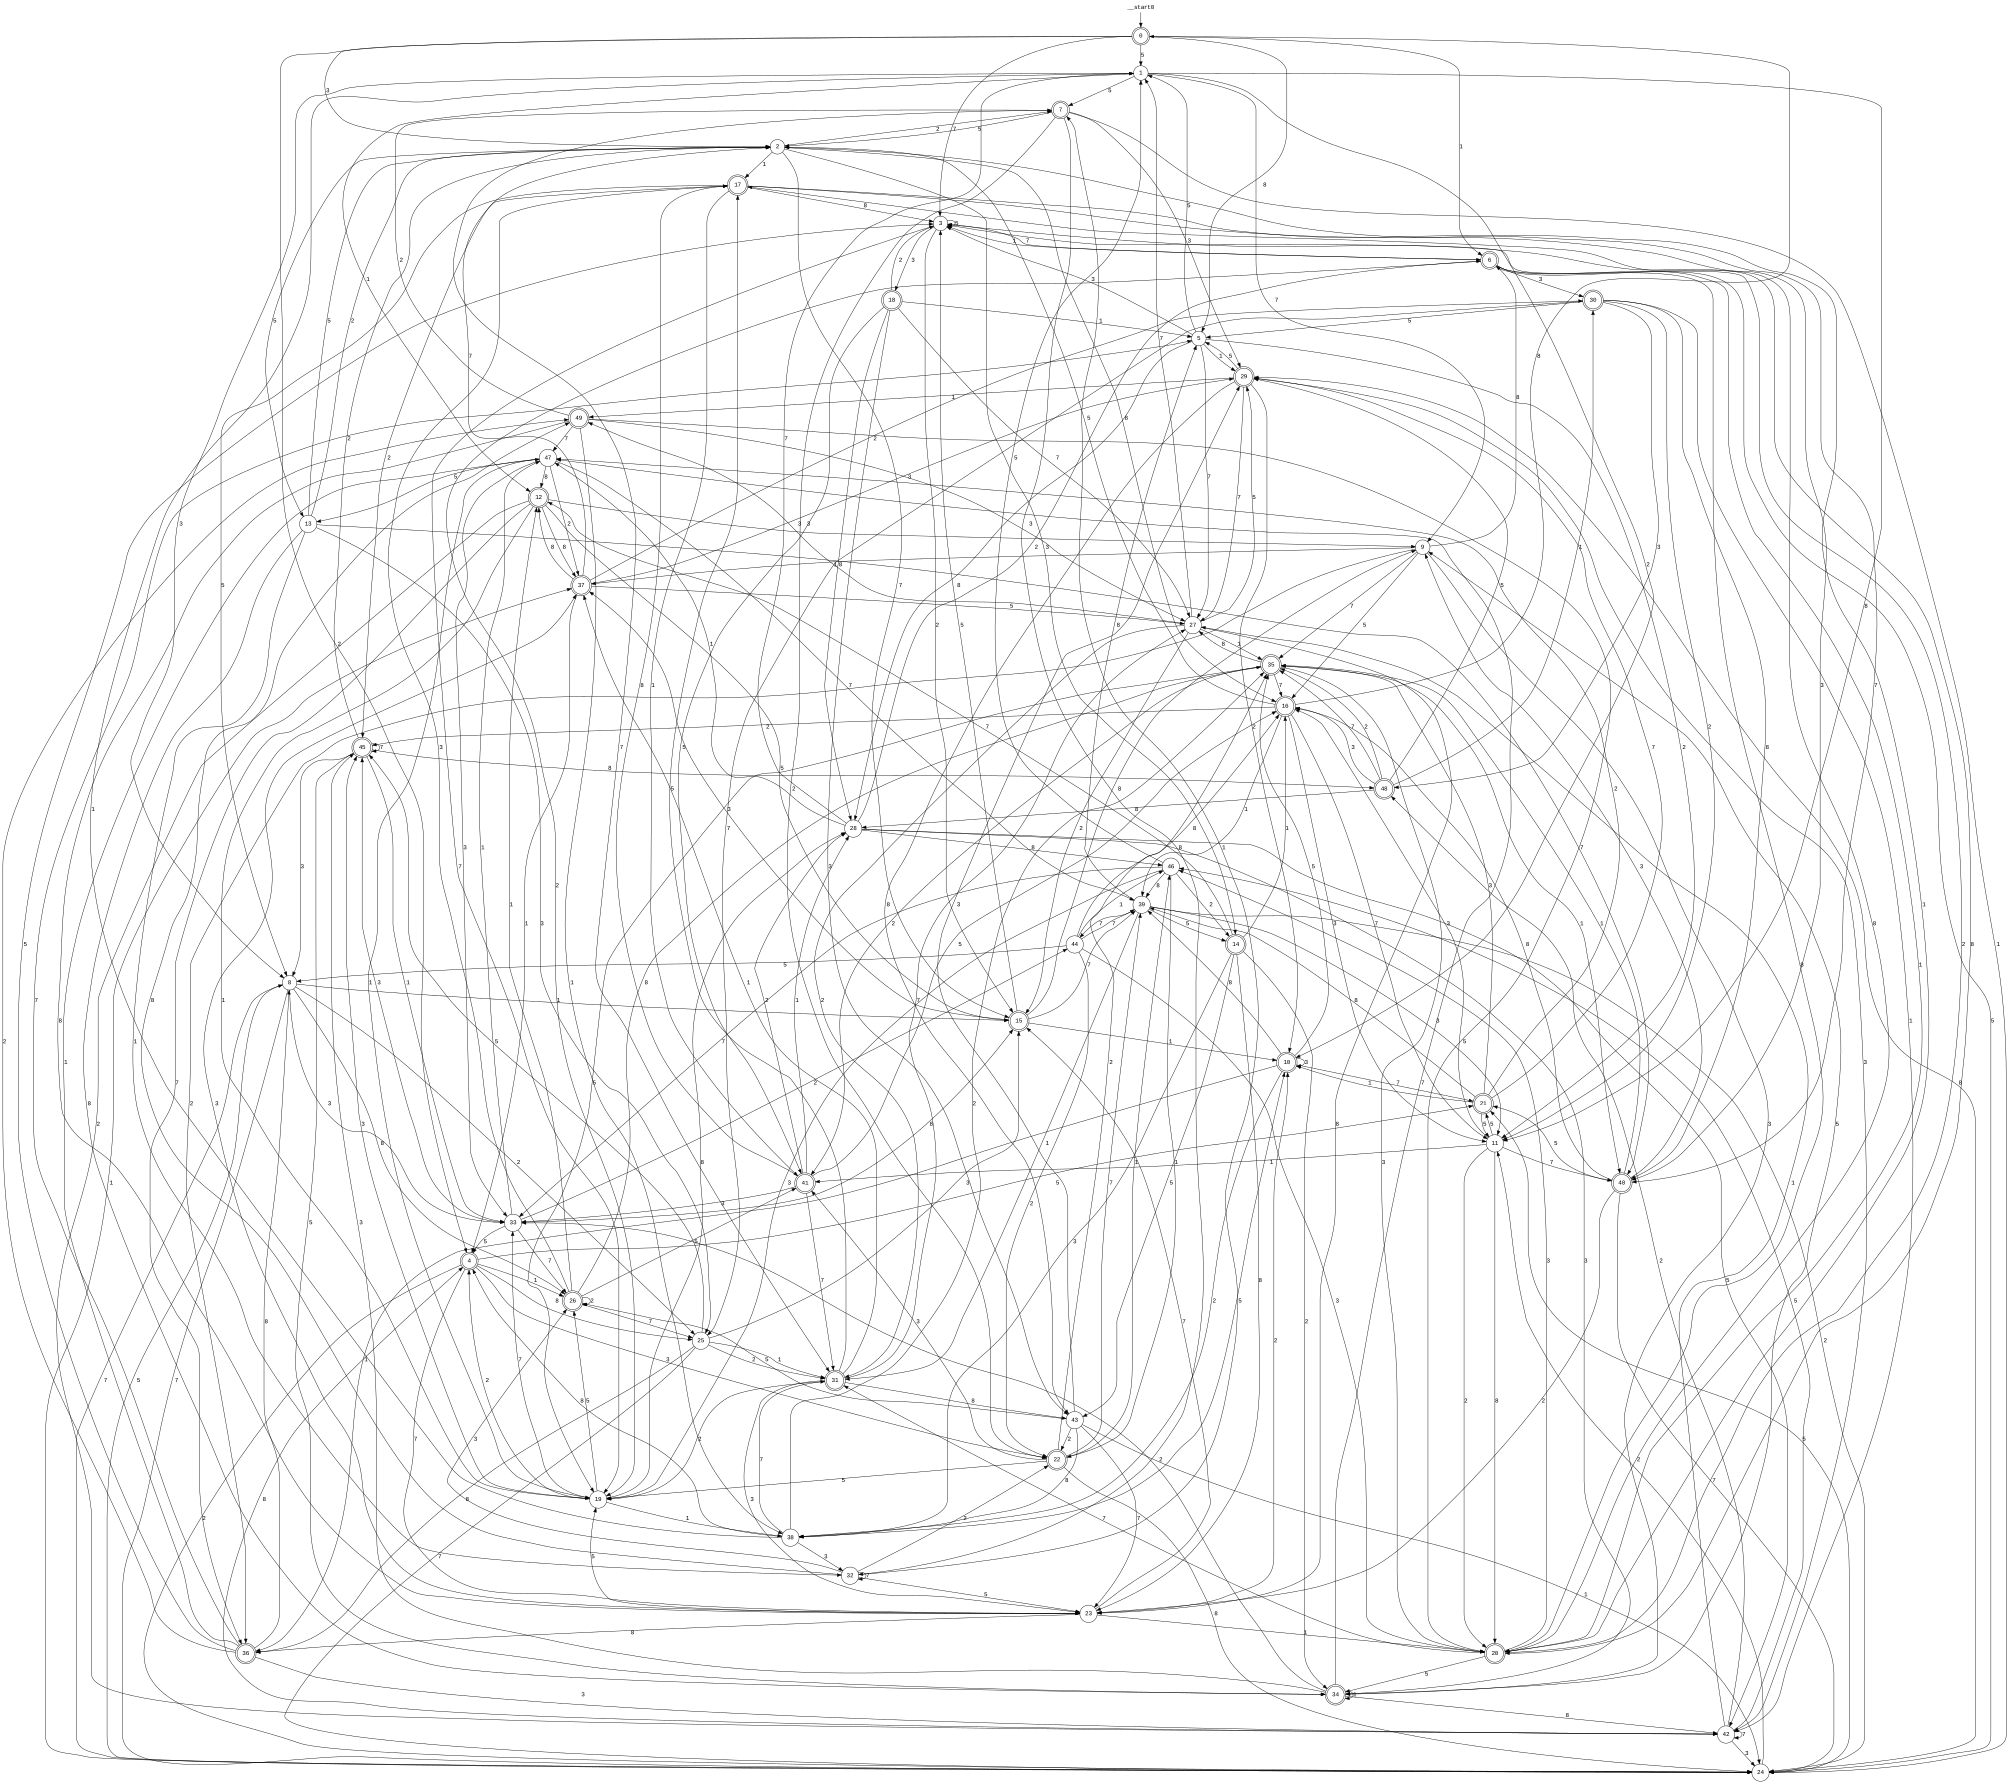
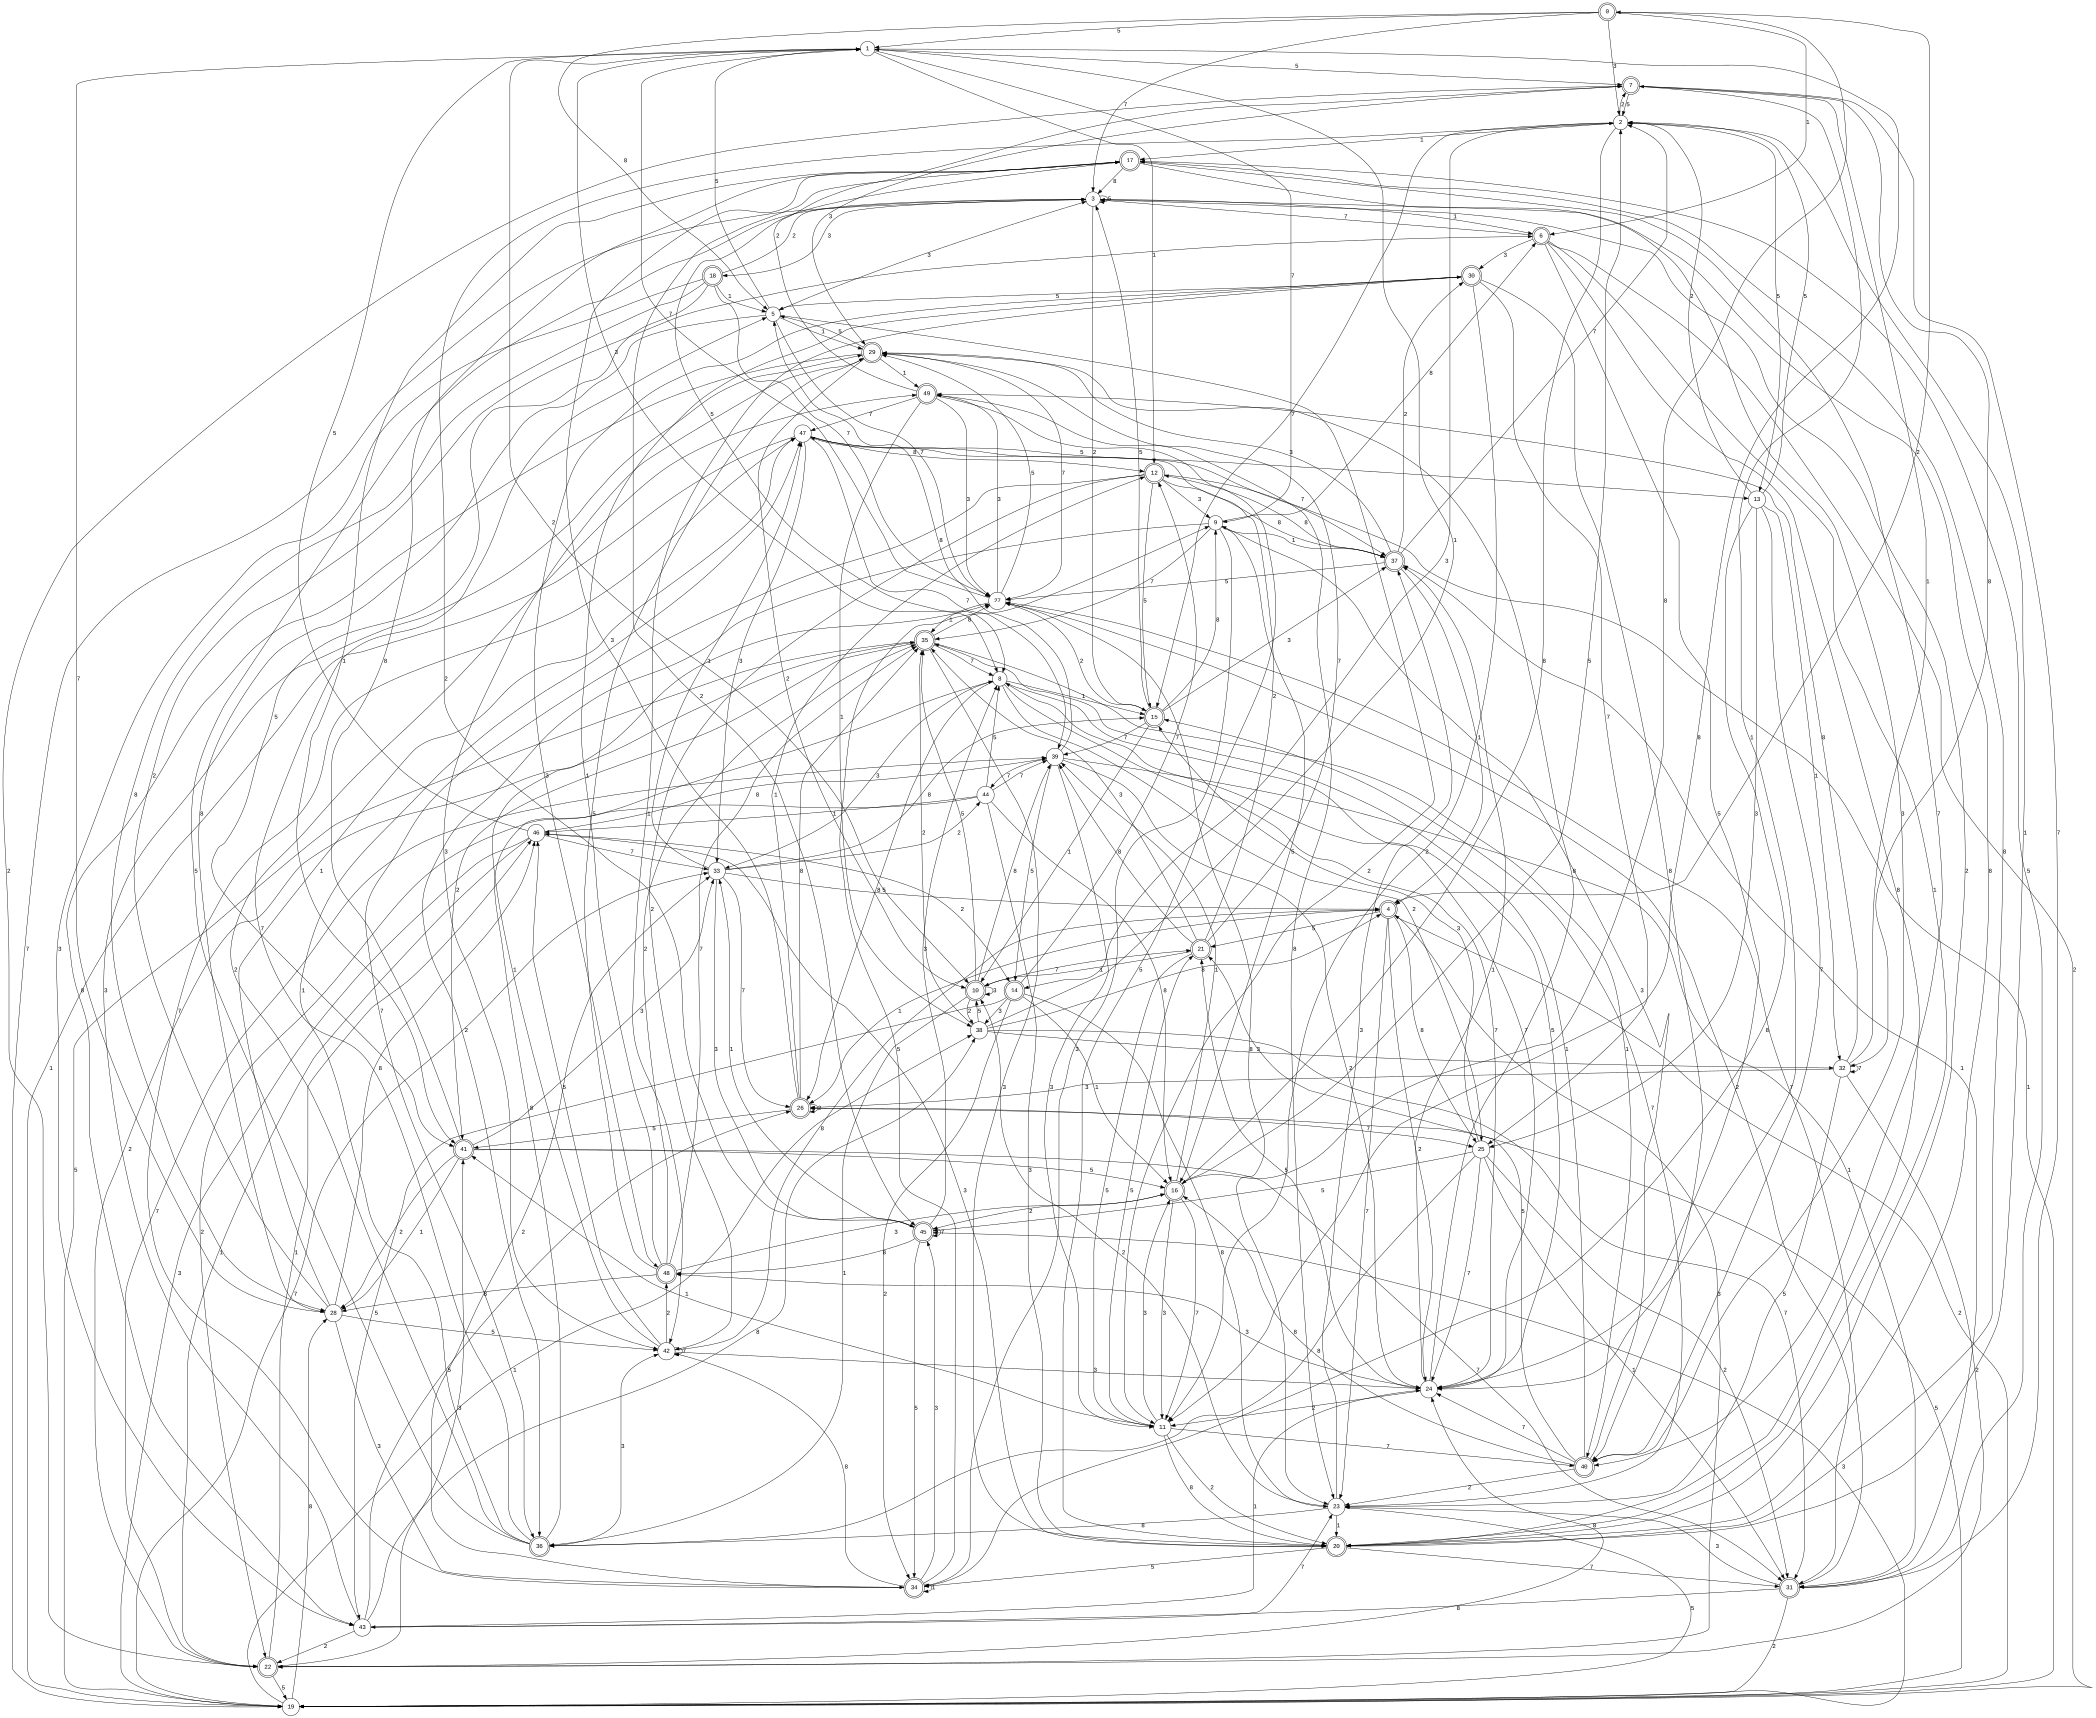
(1141, 8) -> none
(569, 524) -> (1303, 500)
(1277, 684) -> (962, 659)
(1079, 821) -> (1078, 660)
none -> (1061, 1287)
